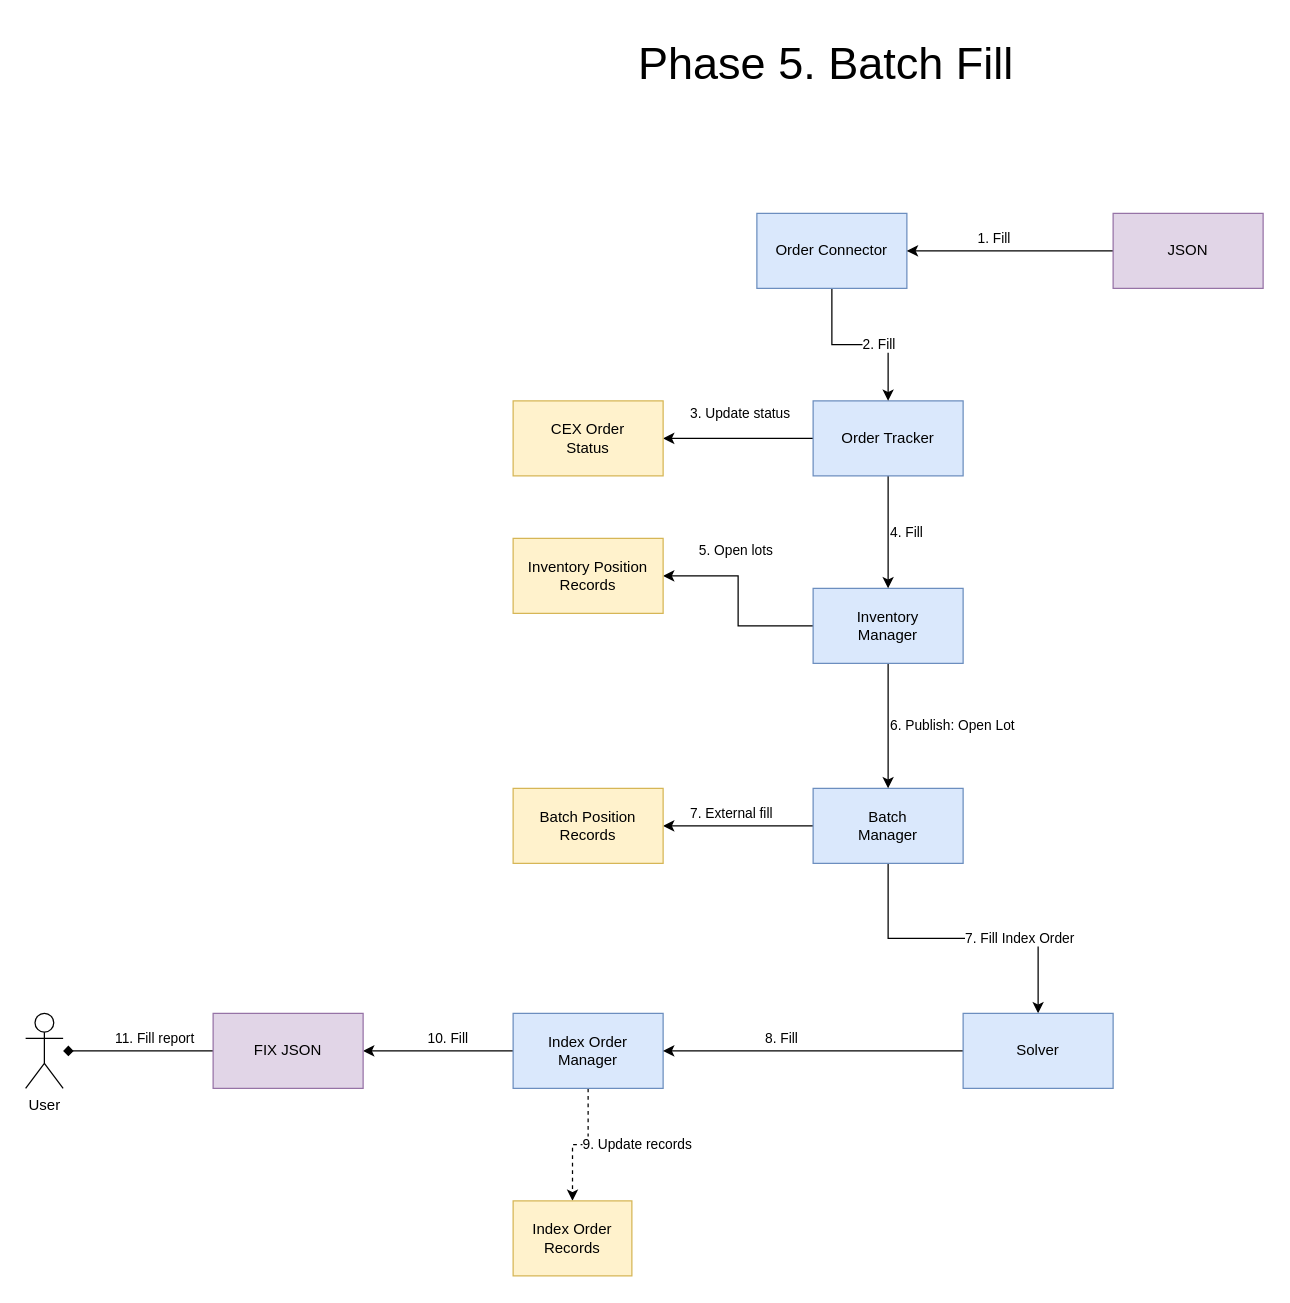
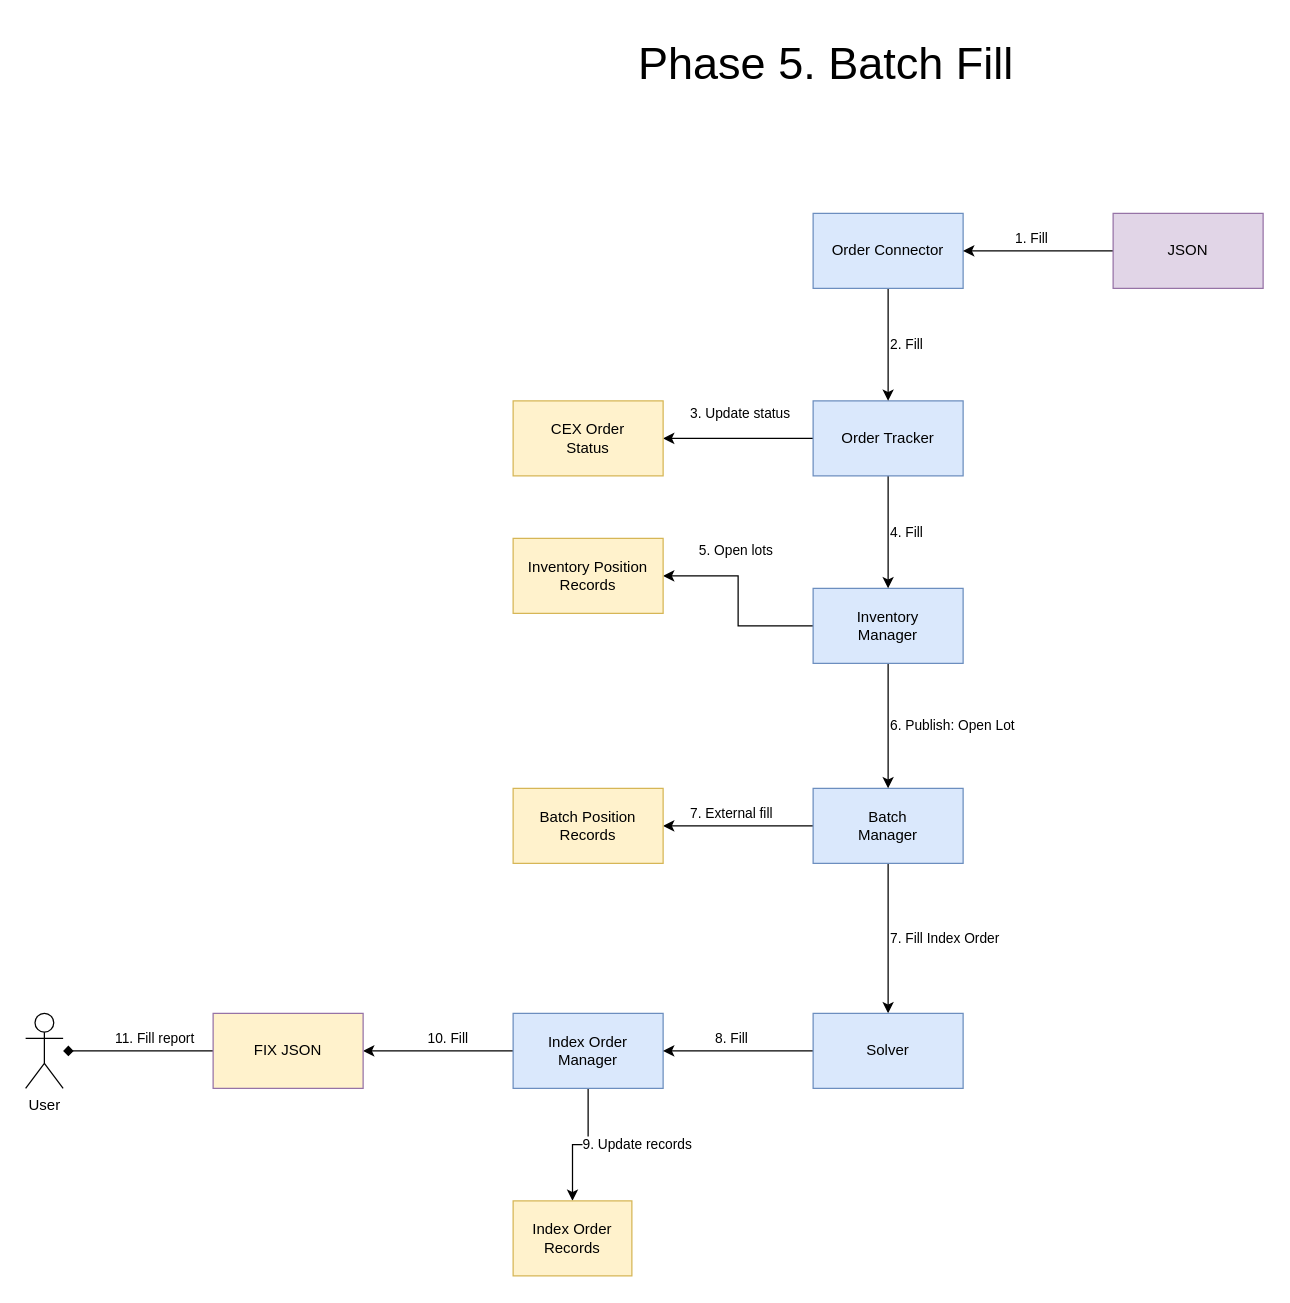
(832, 251) -> (888, 251)
(288, 1051) -> (288, 1051)
(1038, 1051) -> (888, 1051)
(573, 1163) -> (573, 1163)
